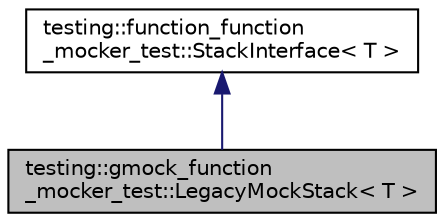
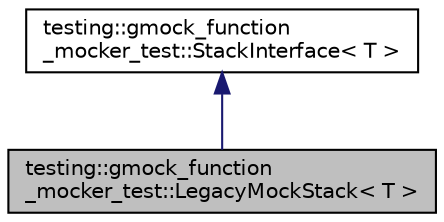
(222, 41) -> (222, 41)
